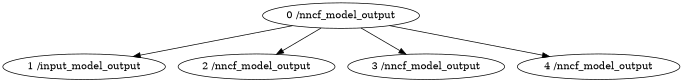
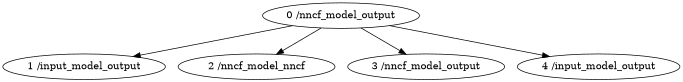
(257, 67) -> (257, 67)
(599, 67) -> (599, 67)
